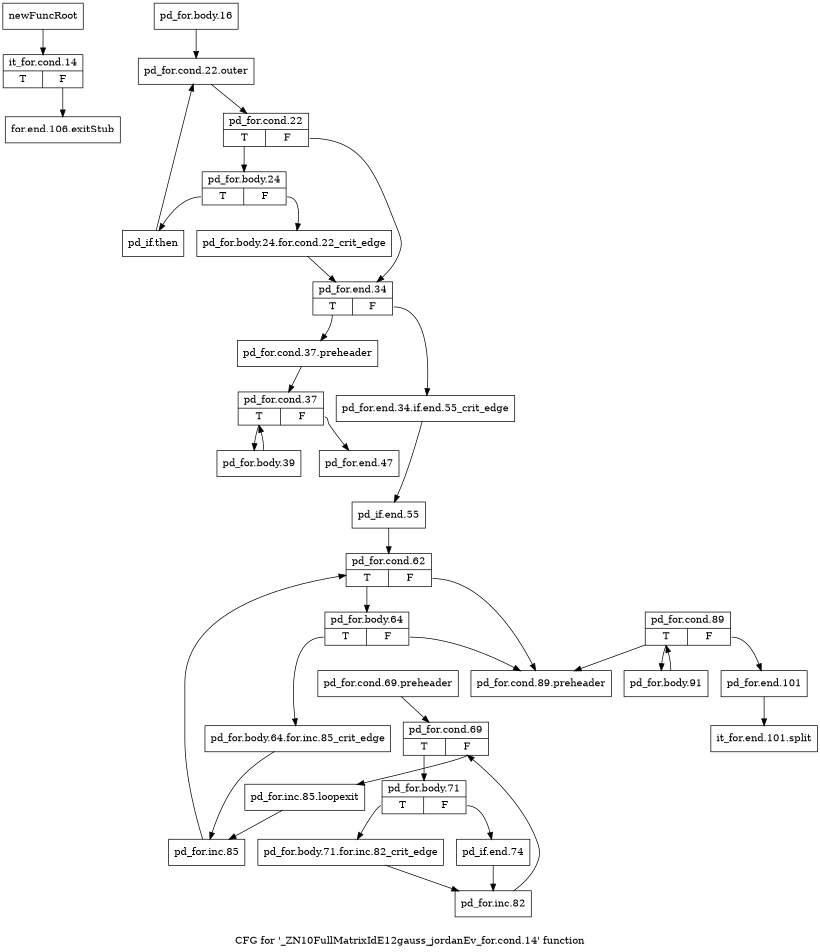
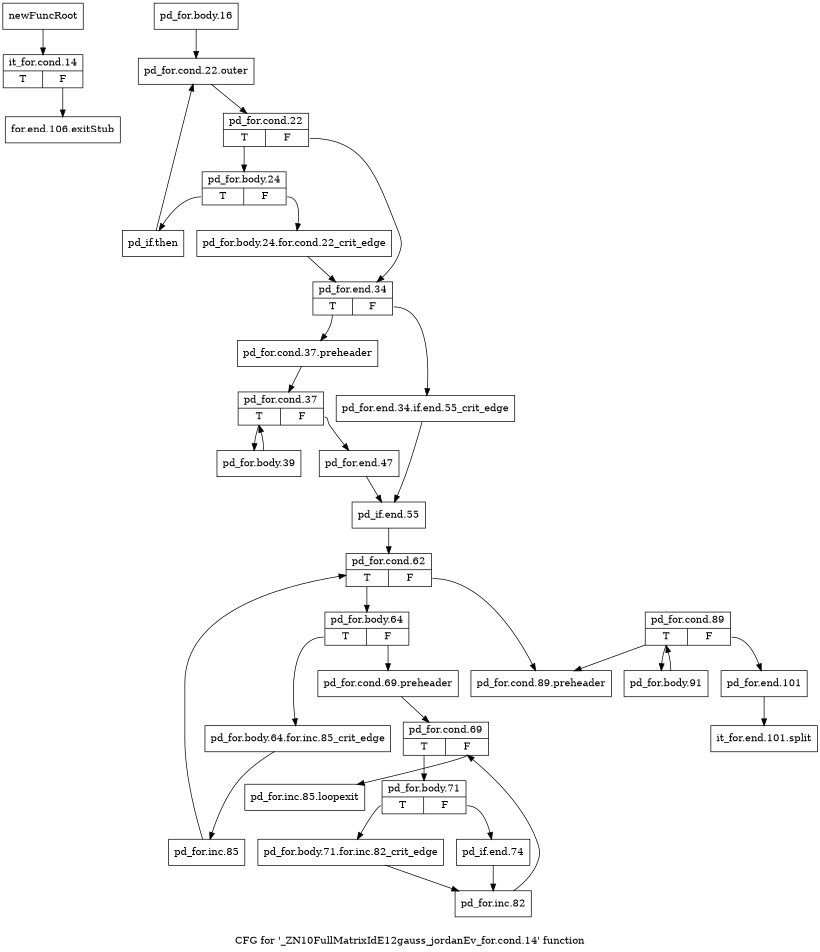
none -> (372, 486)
(464, 647) -> (388, 654)
(259, 823) -> none
